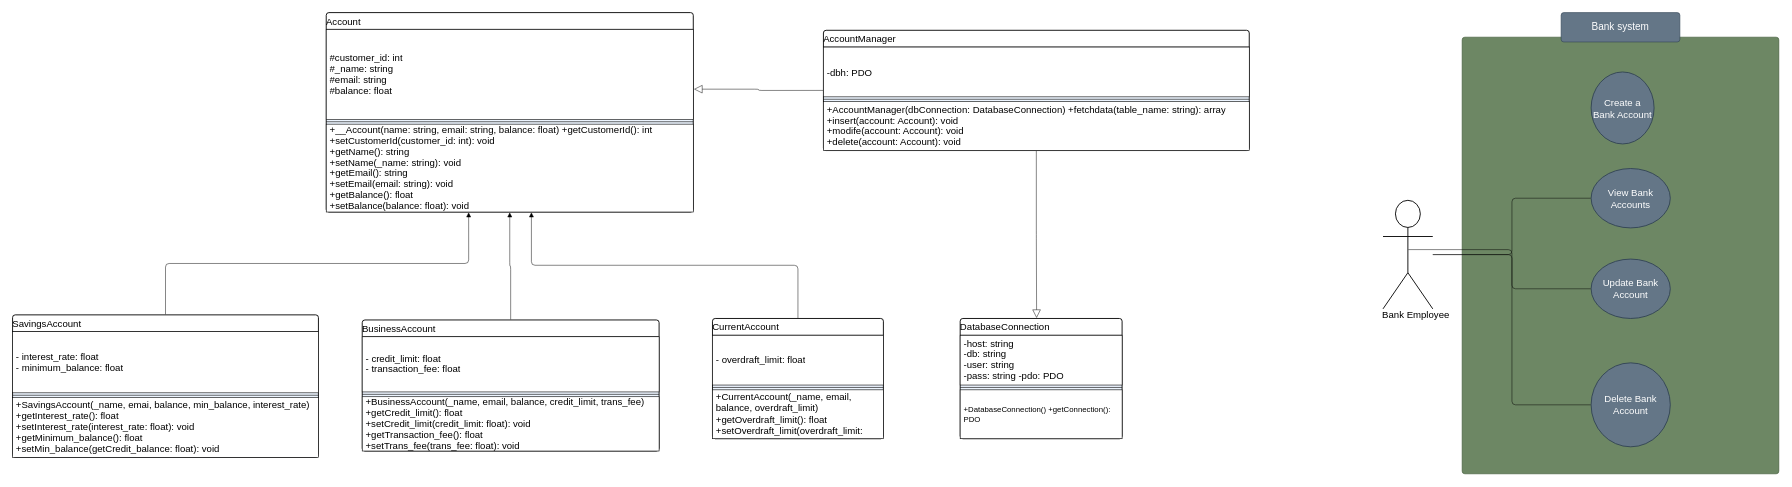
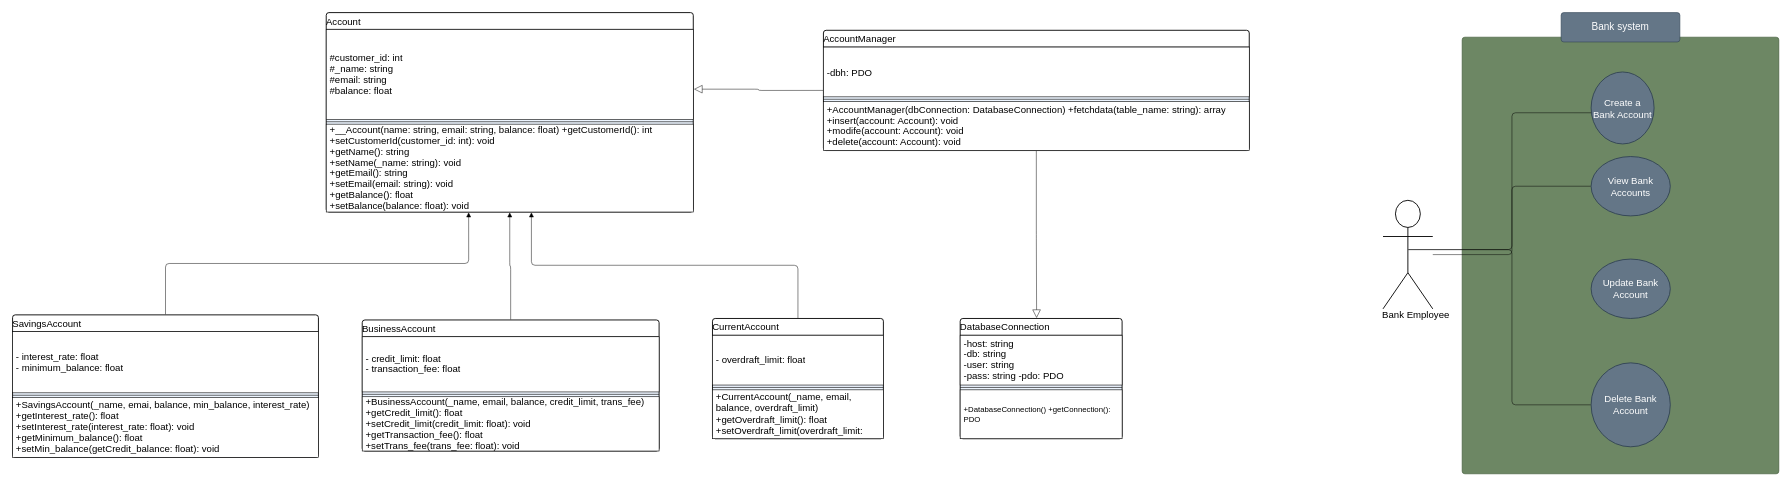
none -> (1515, 113)
(1631, 198) -> (1631, 186)
(1551, 289) -> none
